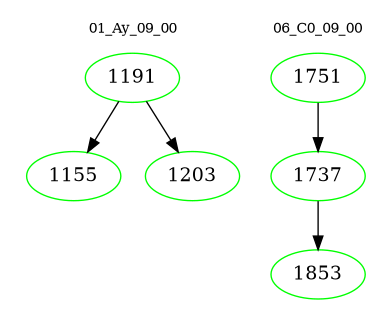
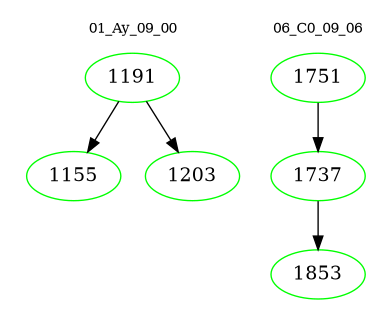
(318, 29) -> (318, 29)
